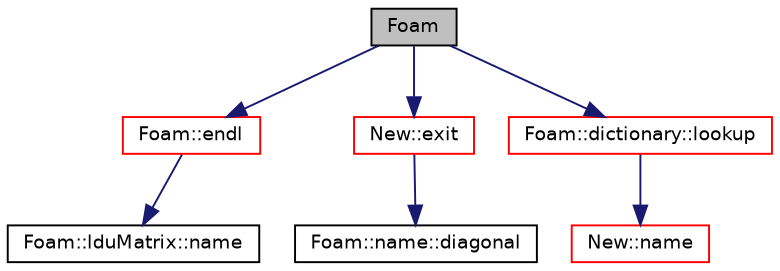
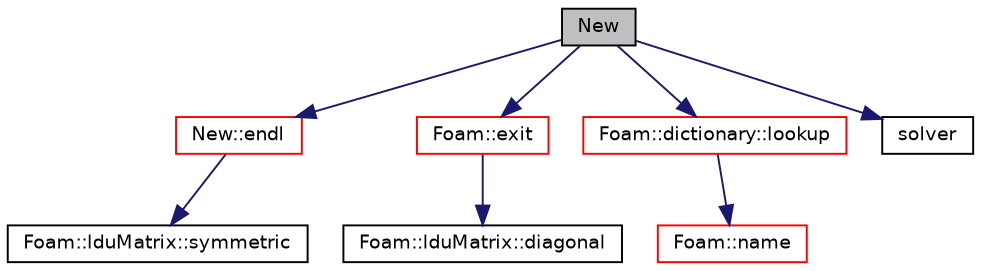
(414, 27) -> (599, 27)
(192, 135) -> (239, 135)
(414, 135) -> (483, 135)
none -> (928, 135)
(133, 244) -> (158, 244)
(416, 244) -> (483, 244)
(640, 244) -> (732, 244)
